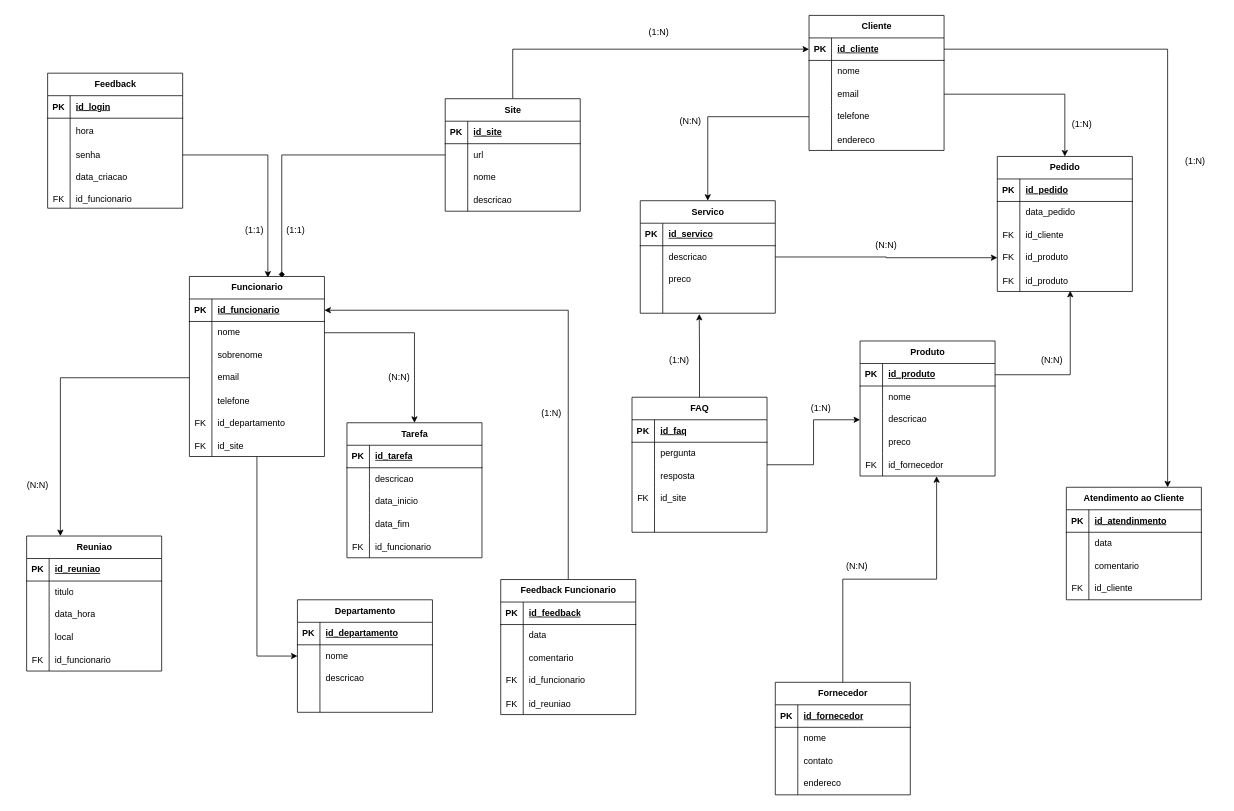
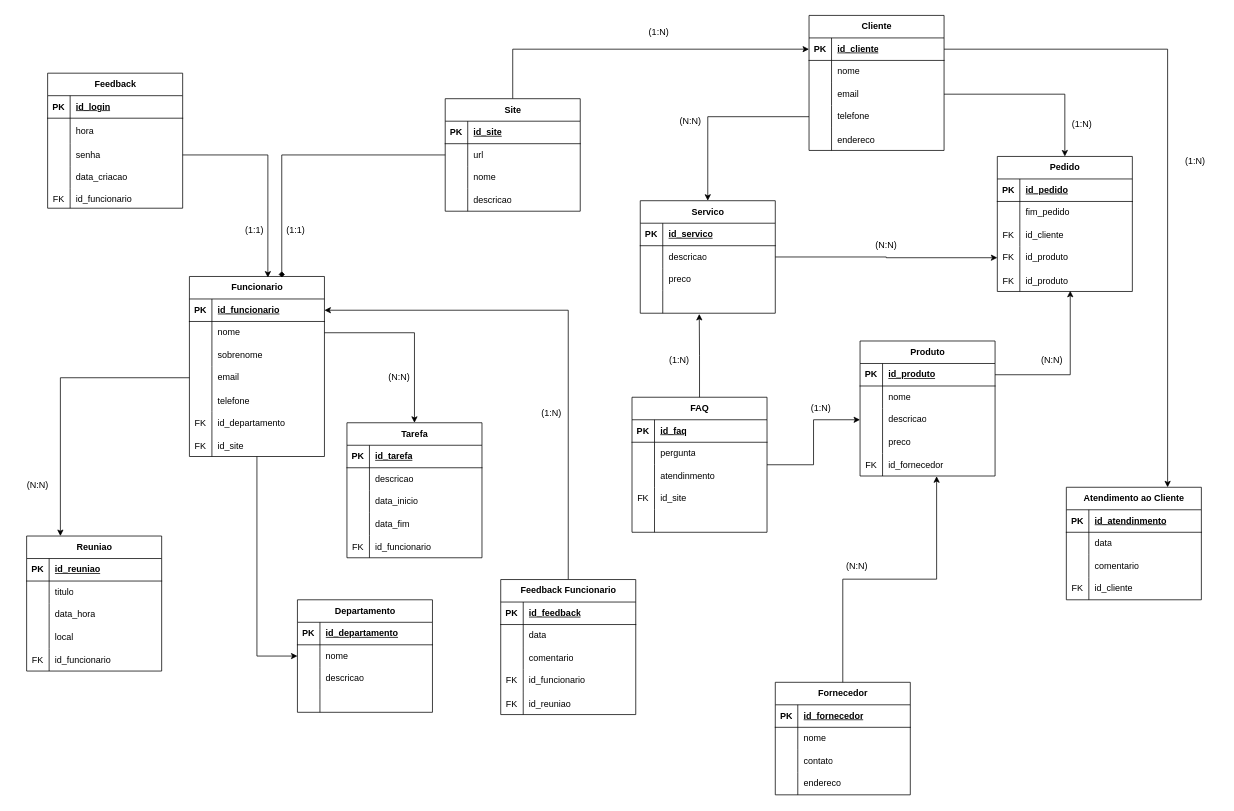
(1052, 213) -> (1048, 213)
(681, 476) -> (689, 476)
